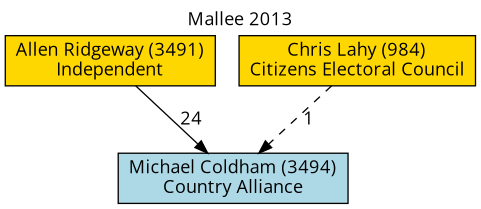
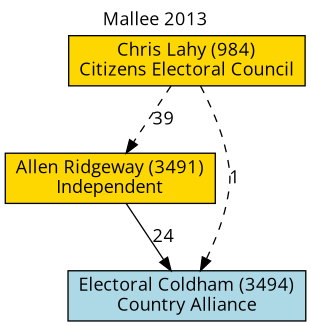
none -> (152, 114)
(233, 178) -> (187, 296)
